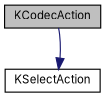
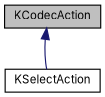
(60, 43) -> (45, 54)
